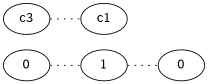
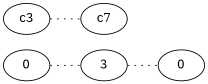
(104, 19) -> (104, 19)
(104, 65) -> (104, 65)
